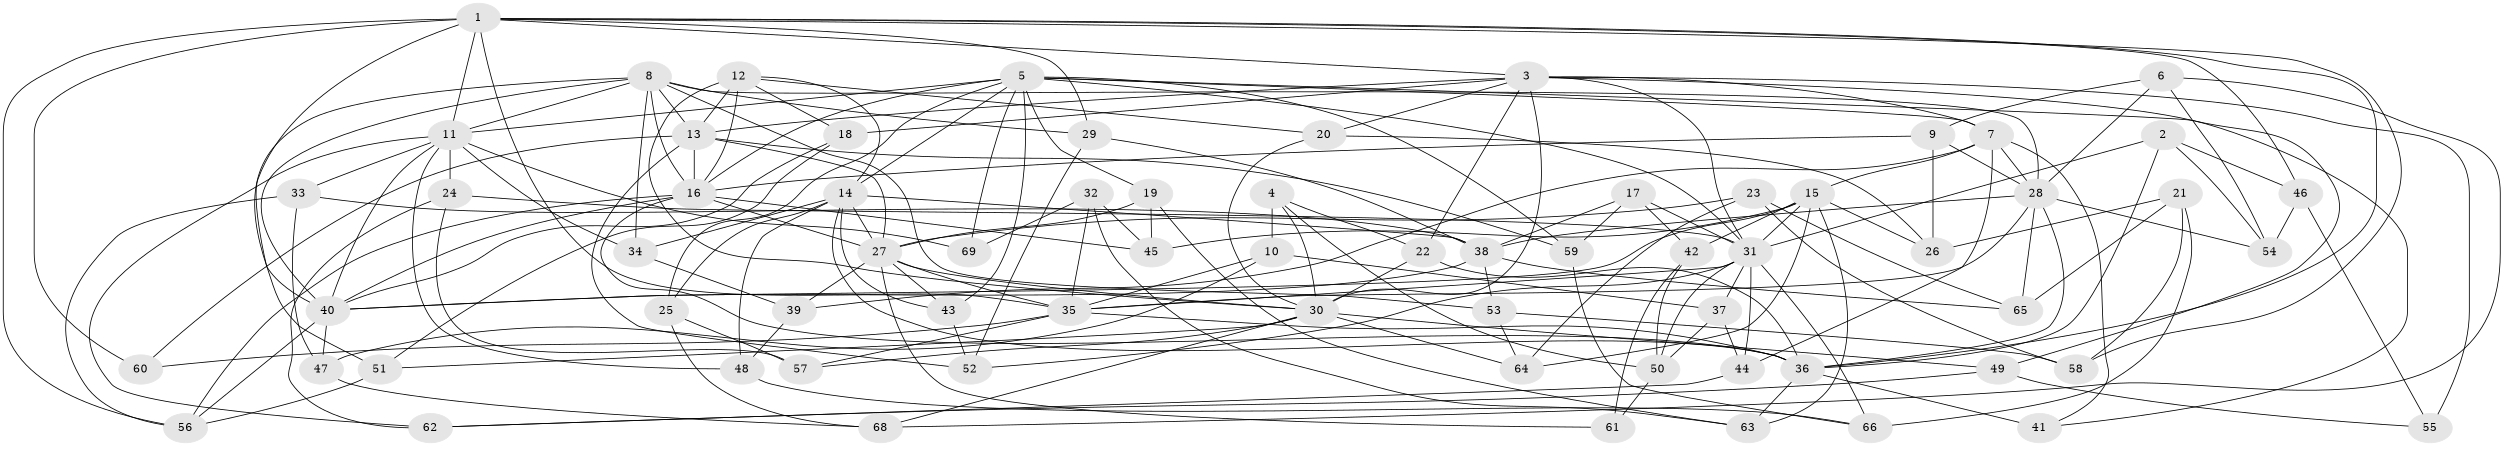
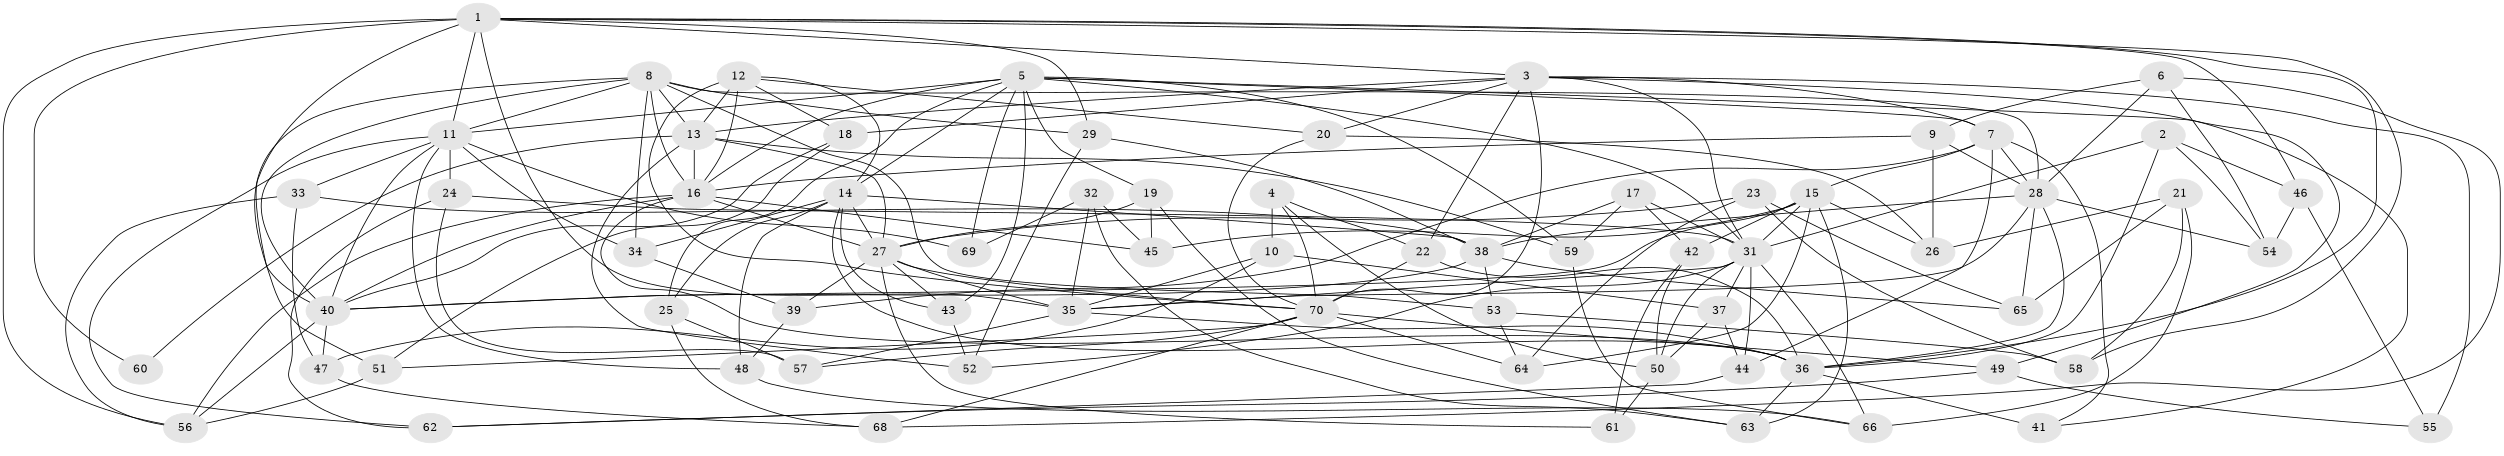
(1317, 311) -> (1317, 311)
(606, 344) -> none
